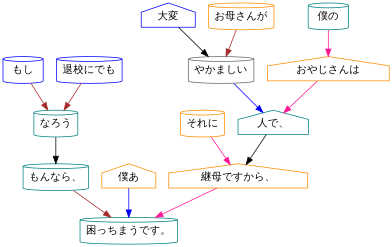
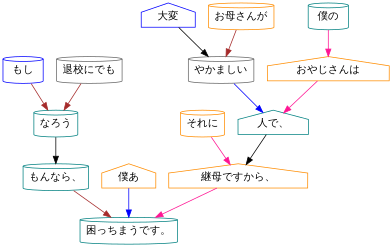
(89, 70) -> (89, 70)
